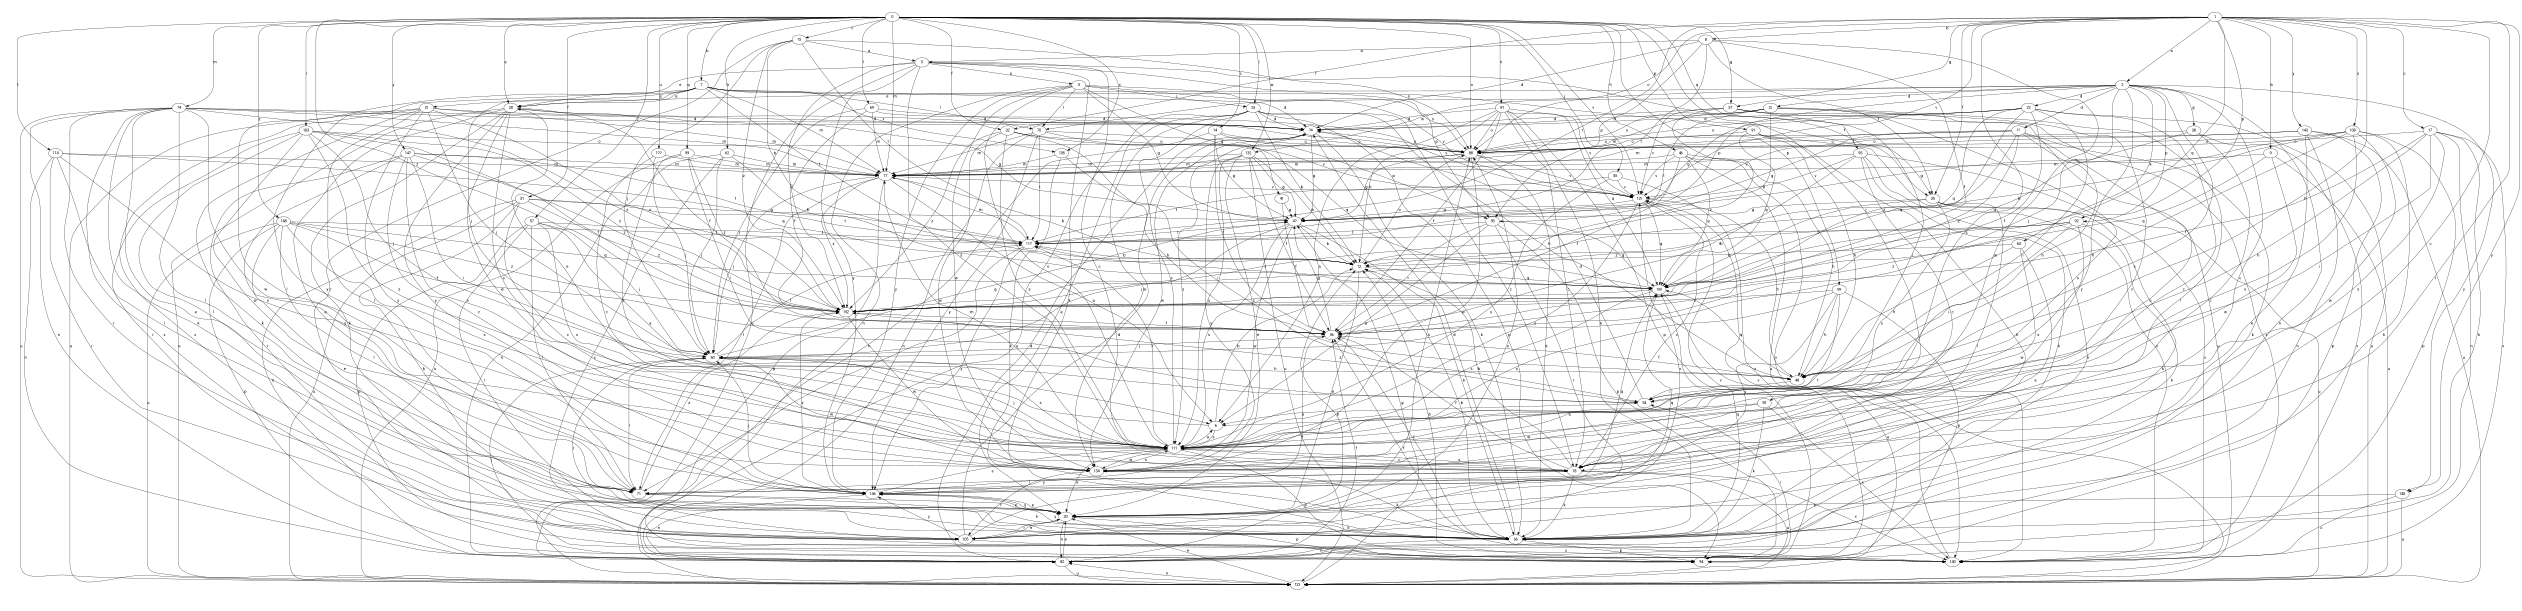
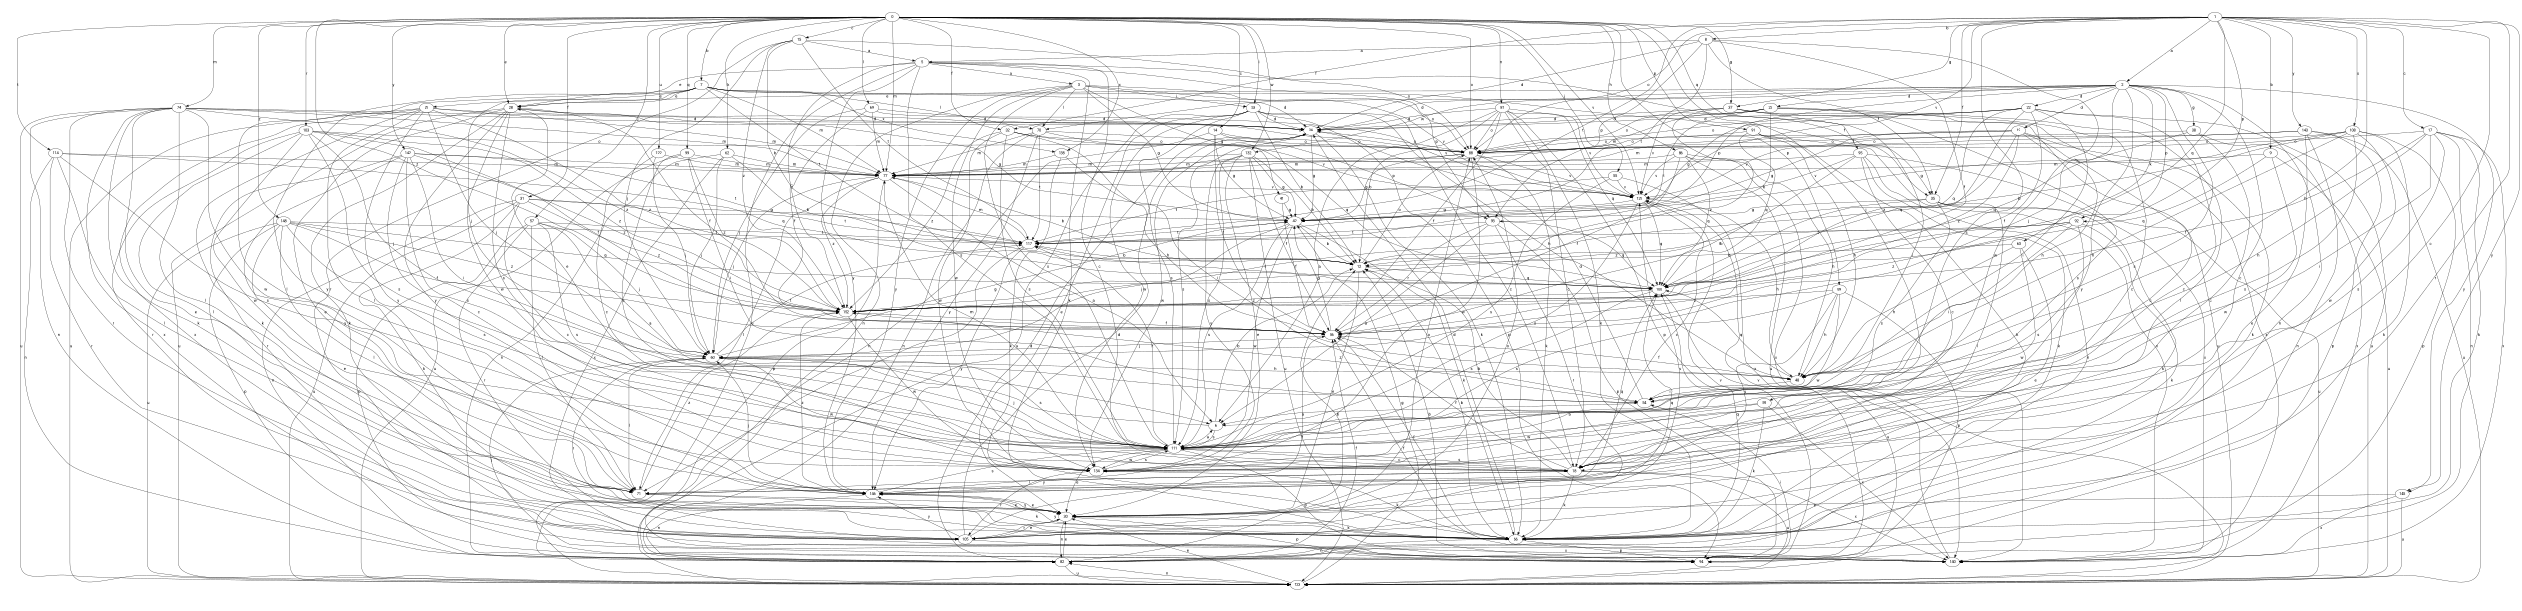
none -> (1716, 96)
(1681, 153) -> (1681, 153)
(1818, 380) -> (1818, 380)
